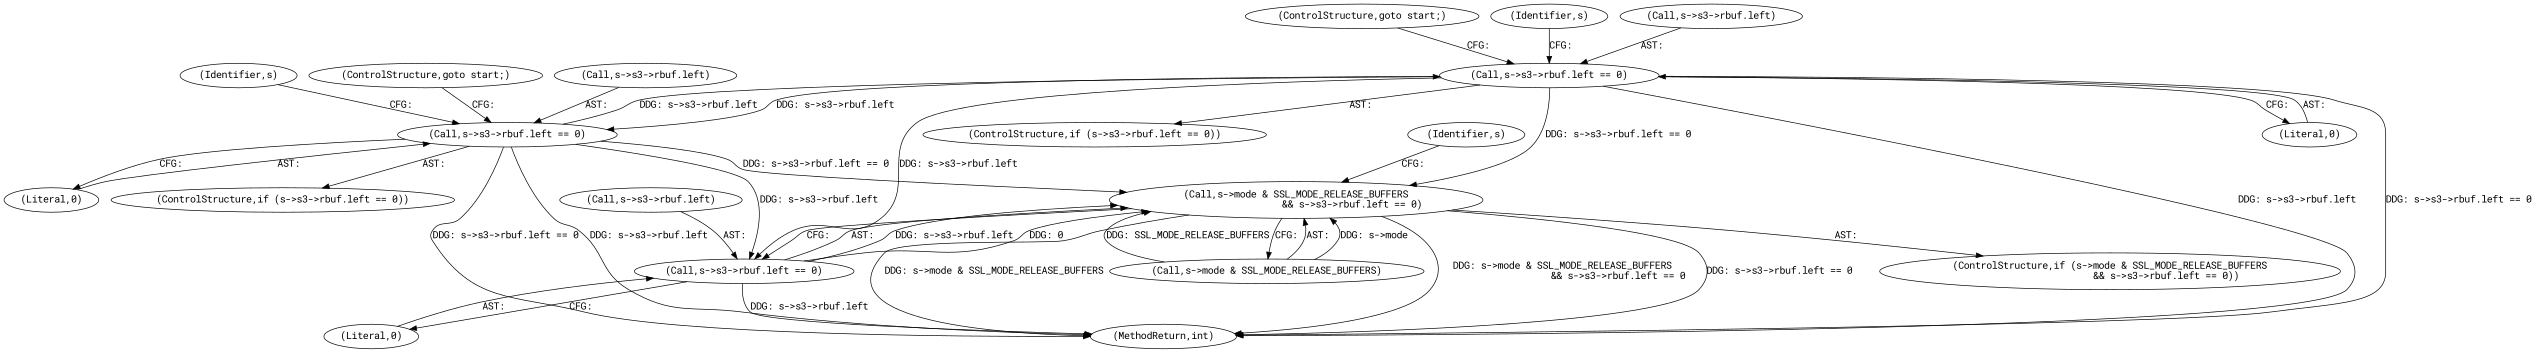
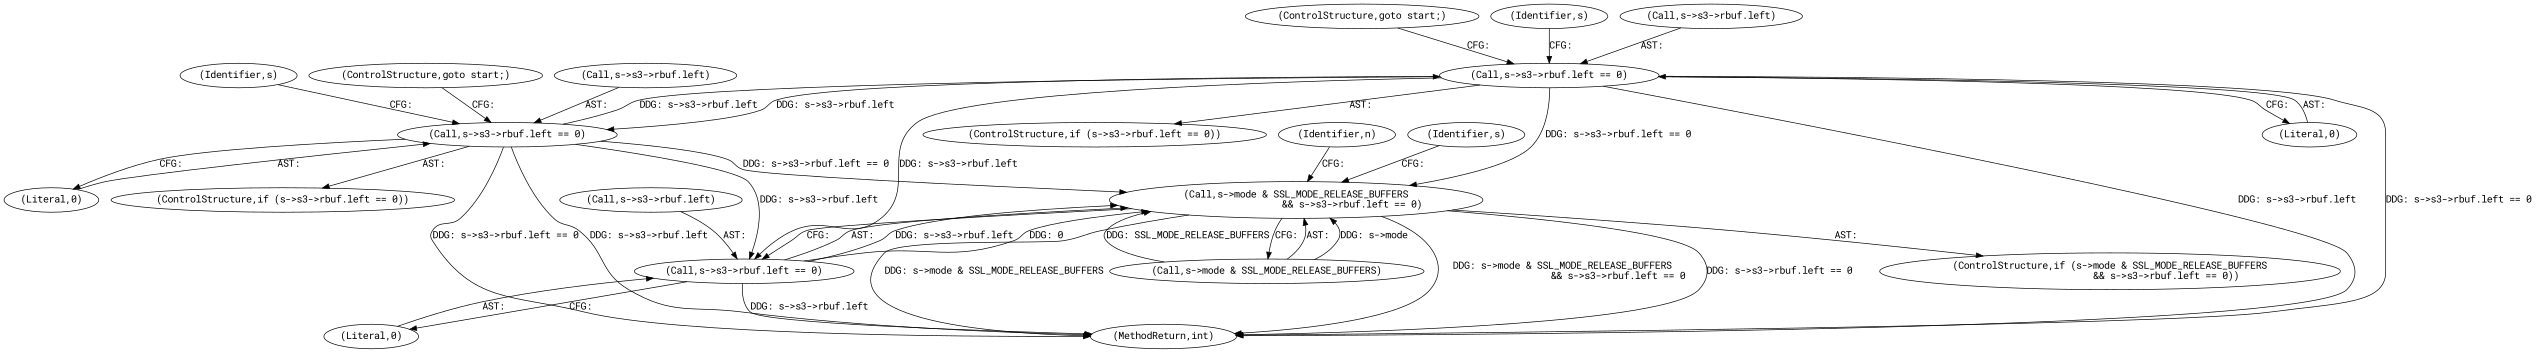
none -> (1337, 135)
